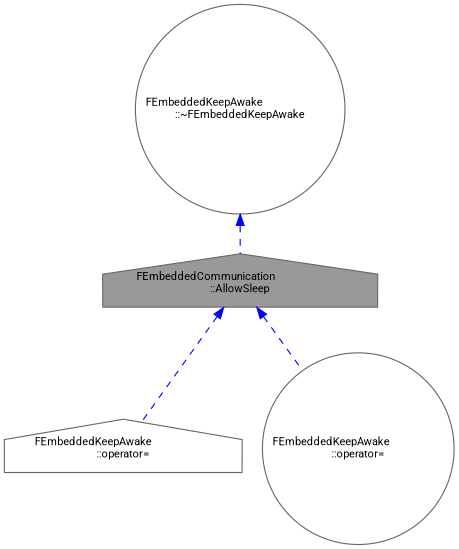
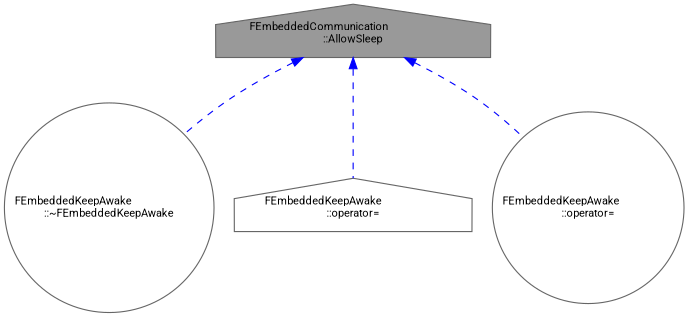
(240, 240) -> (236, 95)
